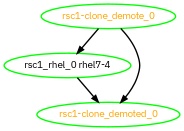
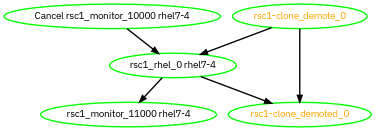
none -> (112, 16)
none -> (129, 115)
